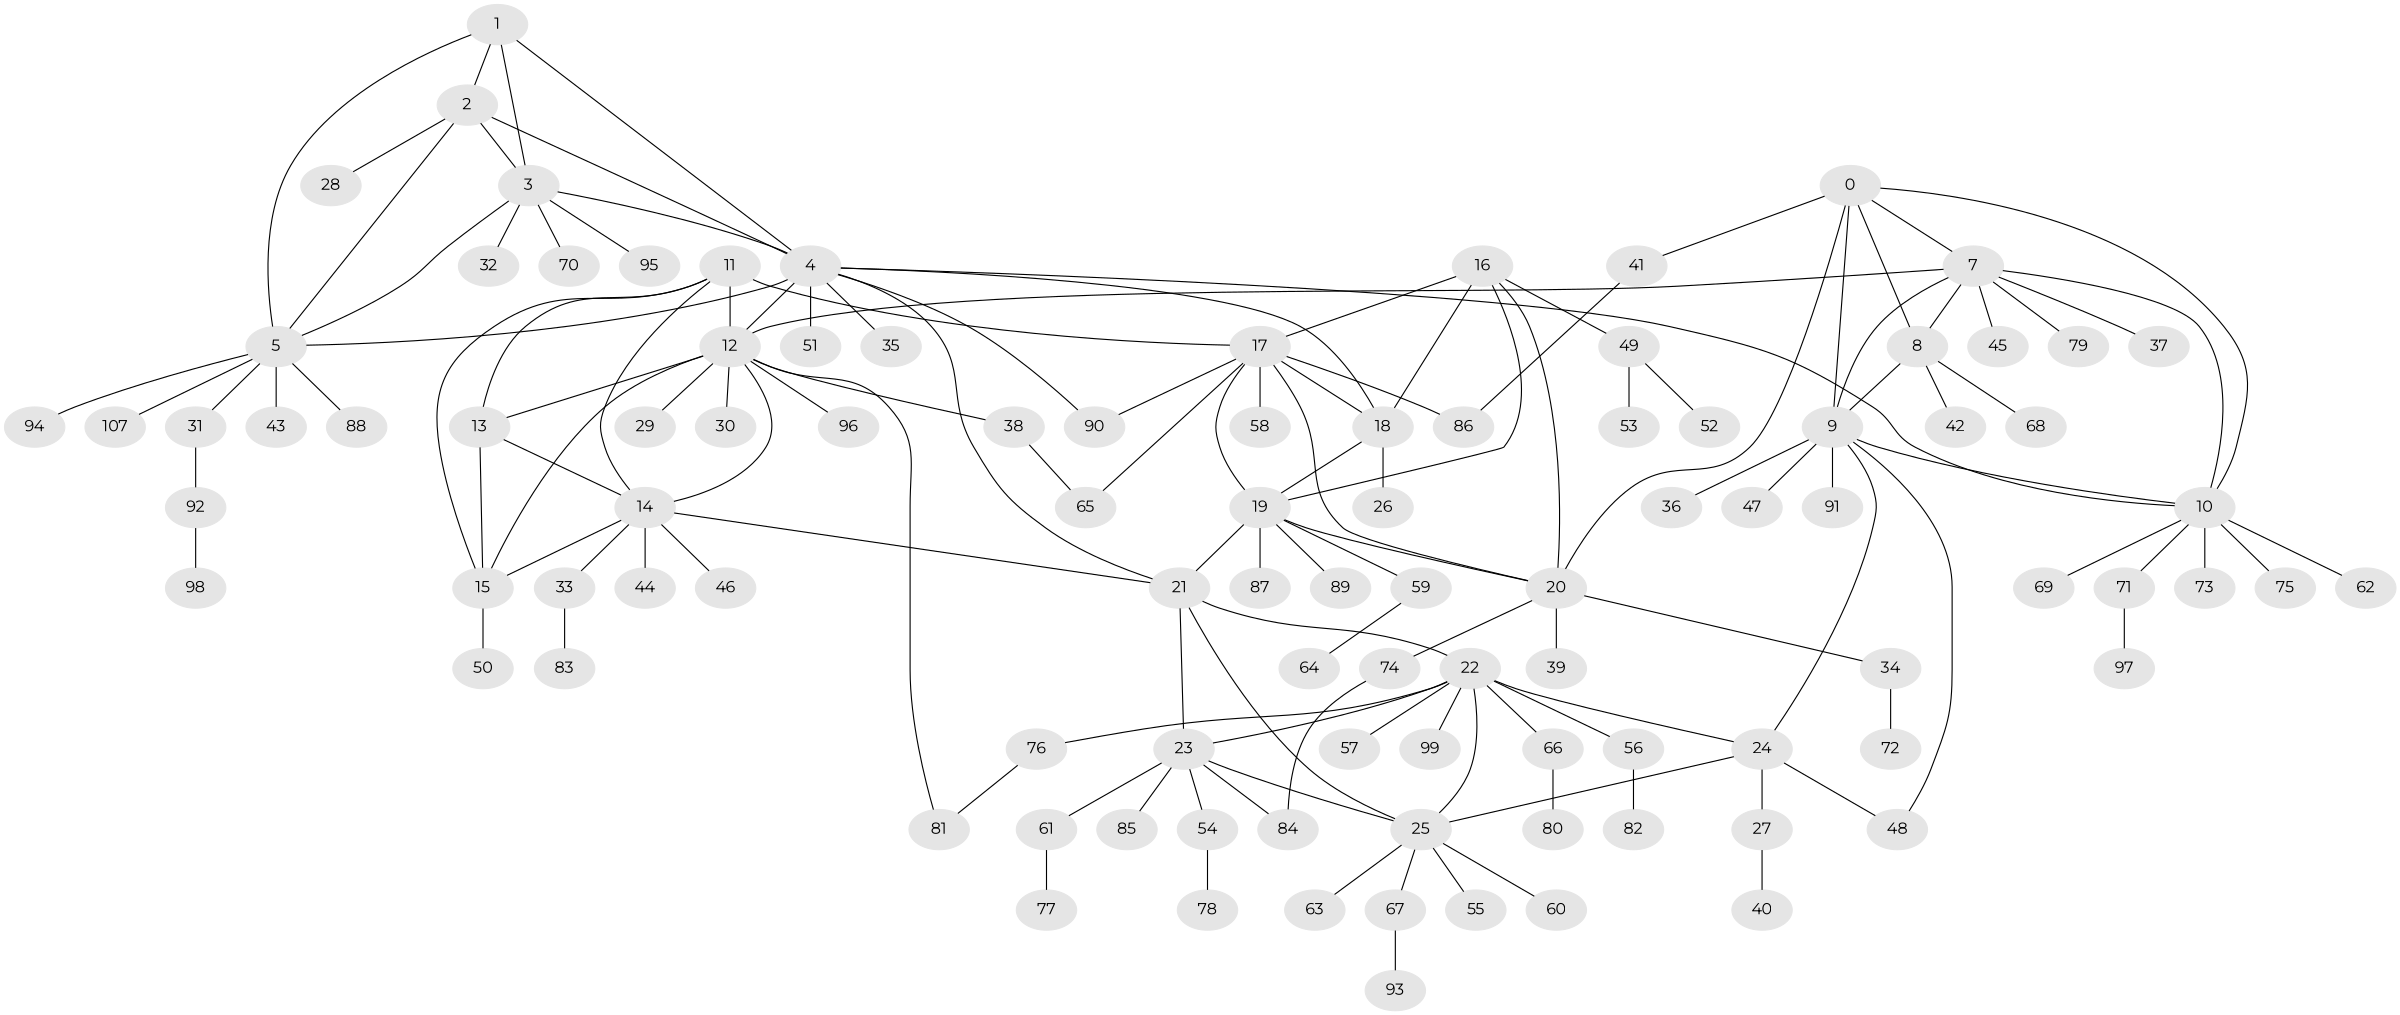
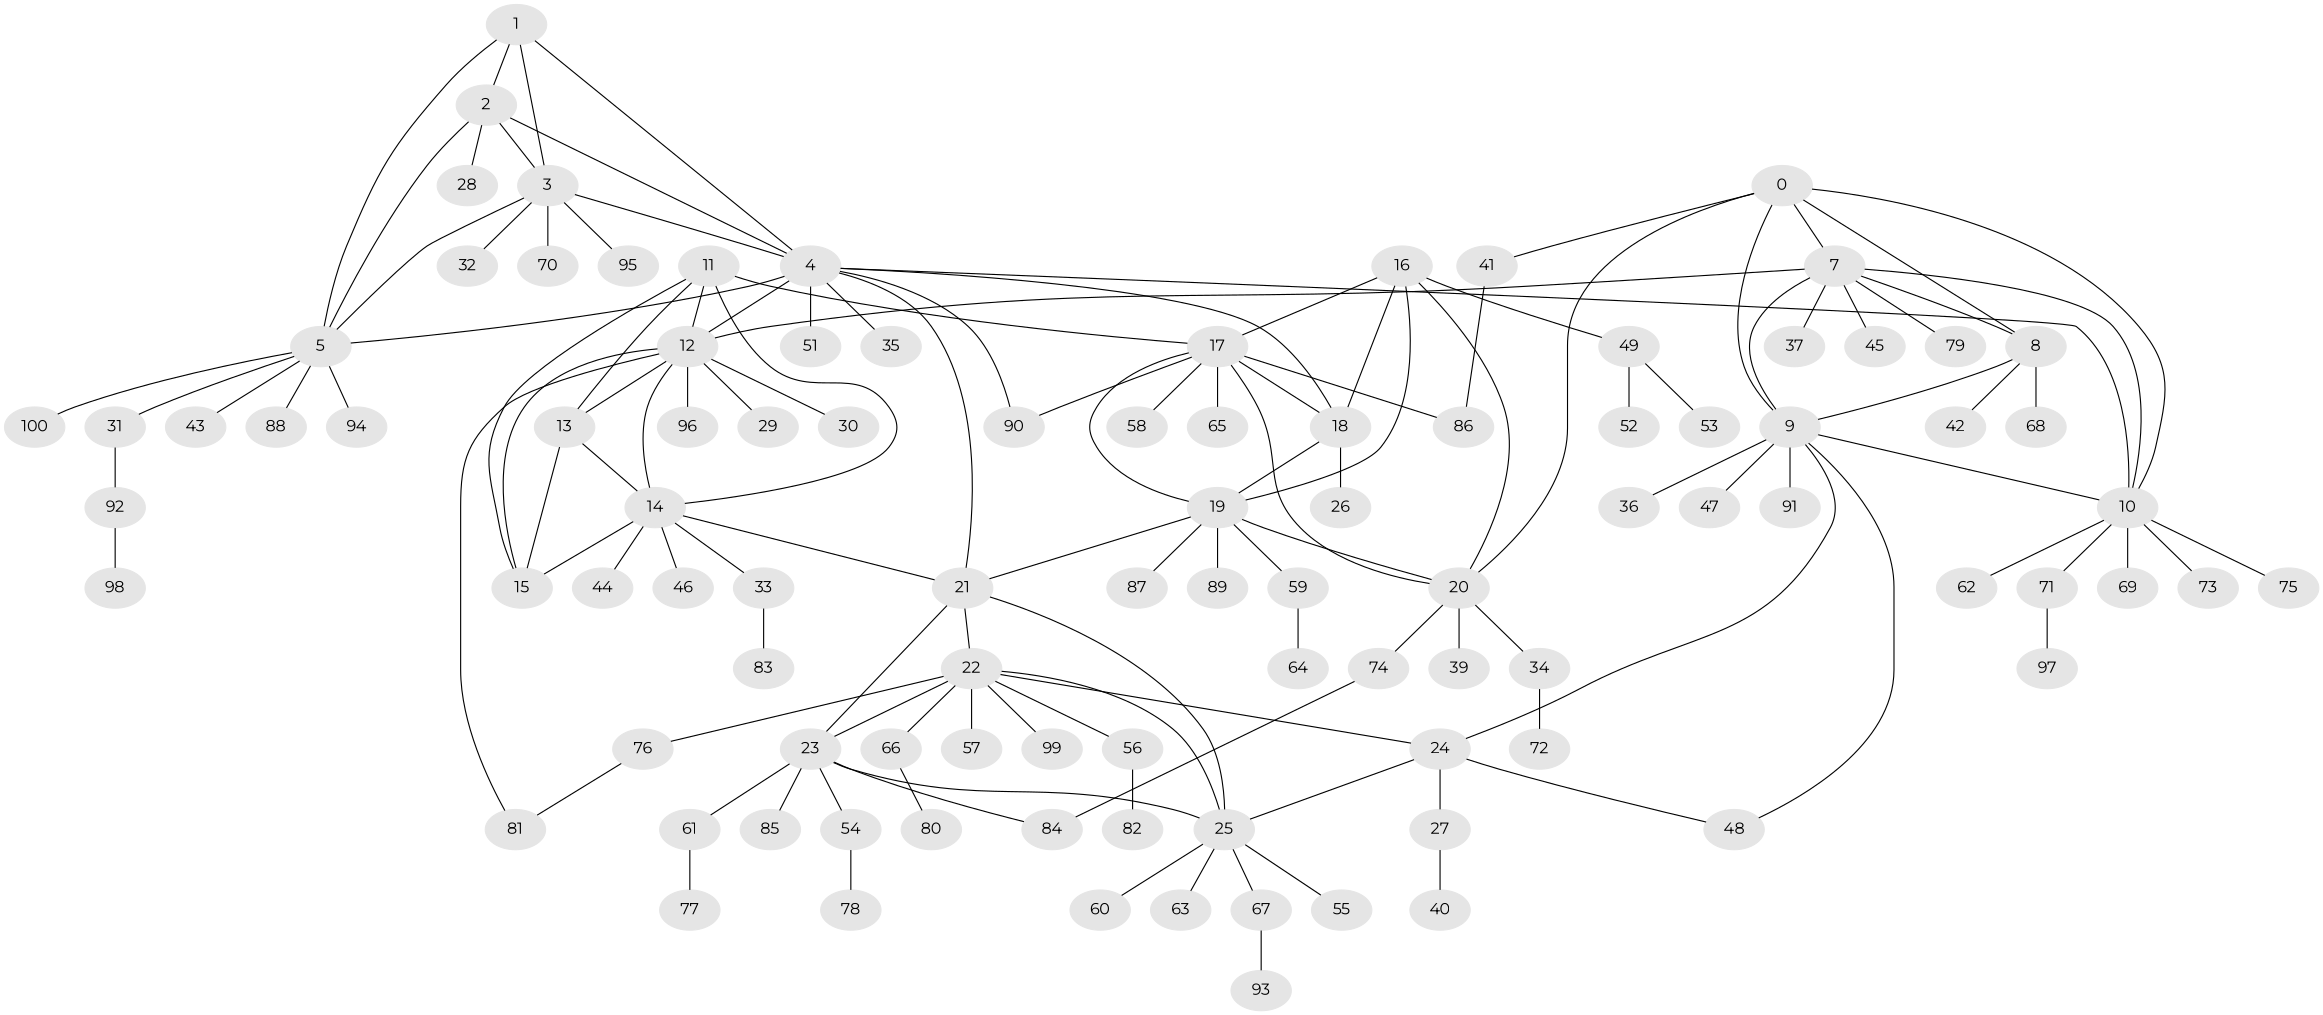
(115, 427) -> (35, 427)
(1014, 427) -> none
(483, 669) -> none
